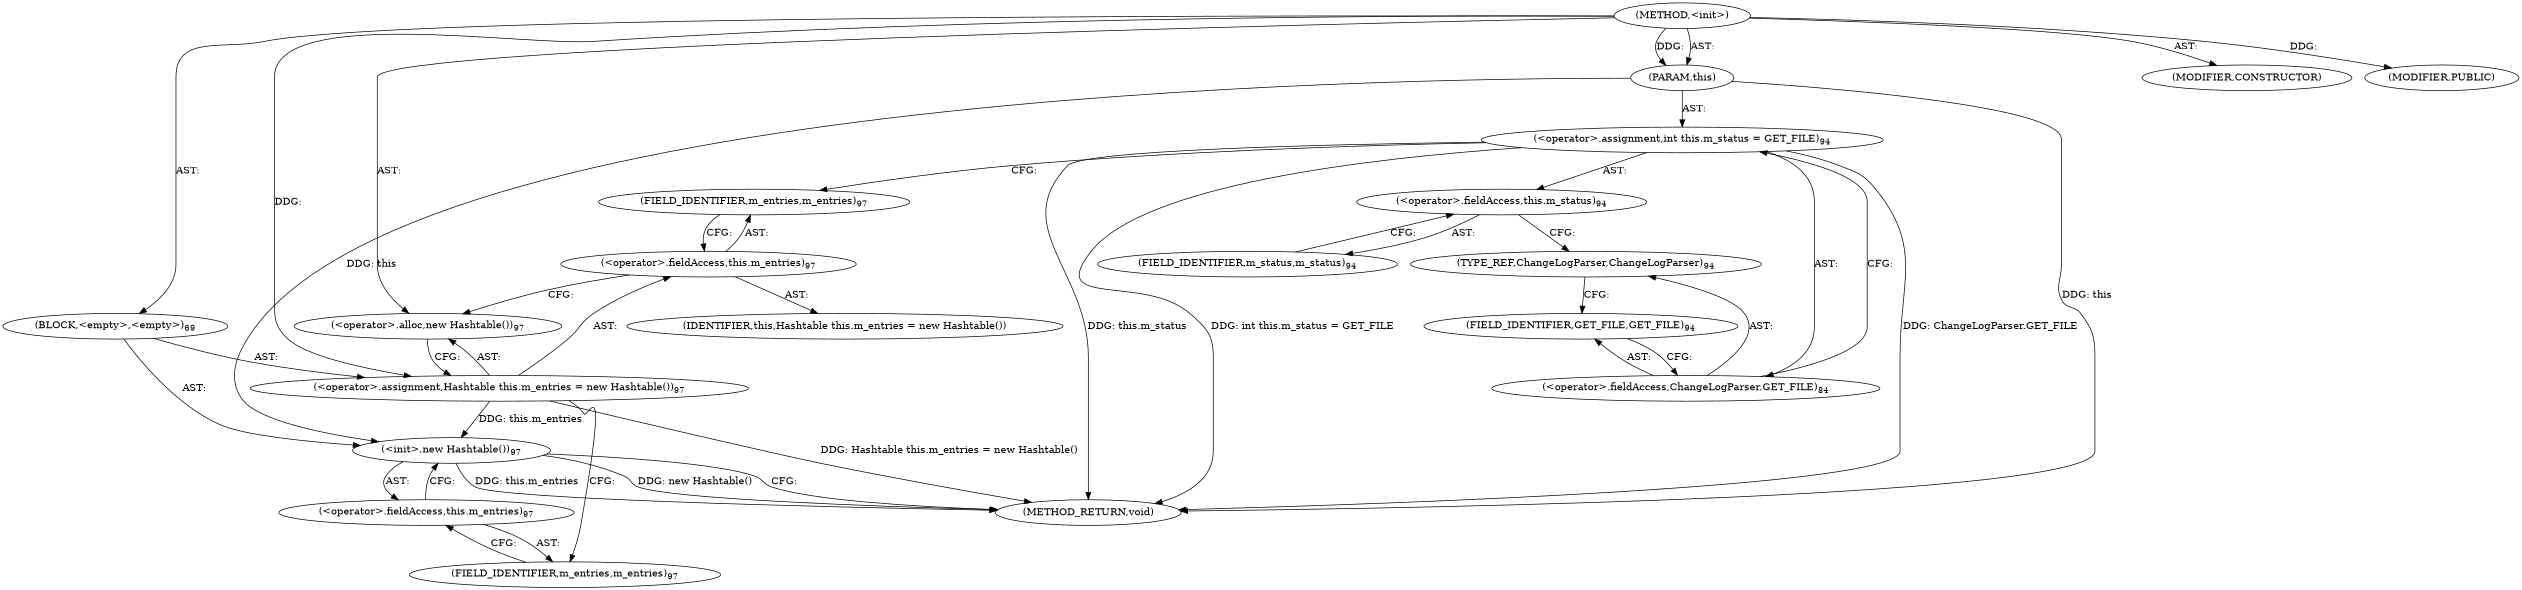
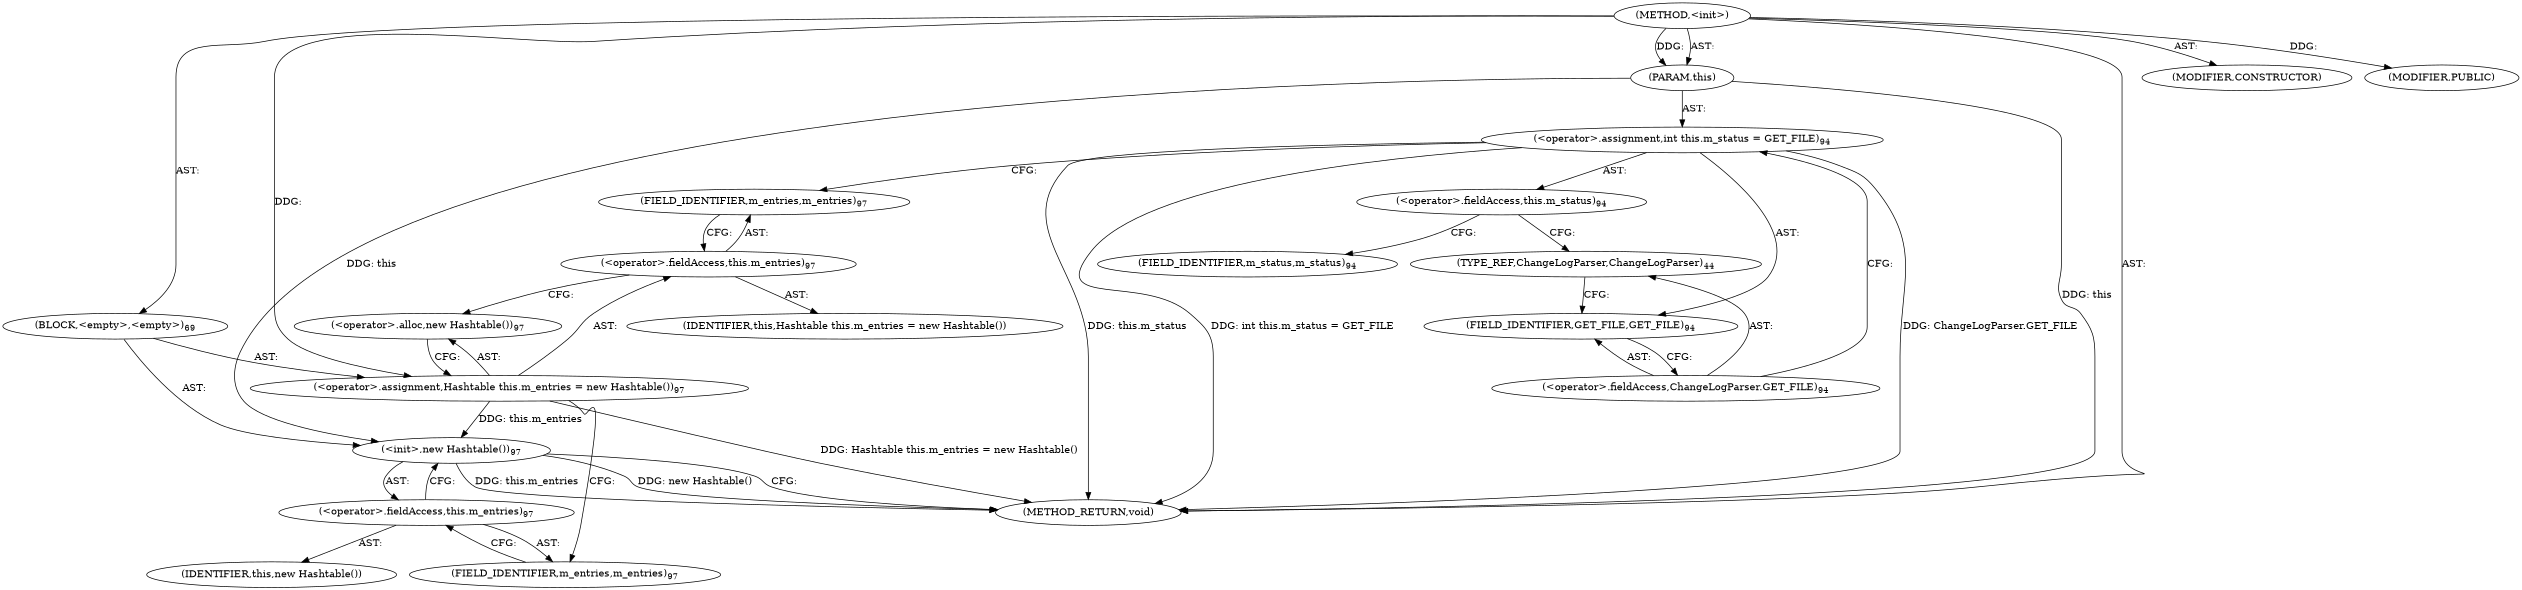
(875, 39) -> (2061, 479)
(1465, 233) -> (1465, 233)
(1371, 234) -> none
(1814, 261) -> (1776, 256)
(1709, 263) -> (1709, 263)
(1824, 387) -> (1824, 387)
none -> (272, 575)
